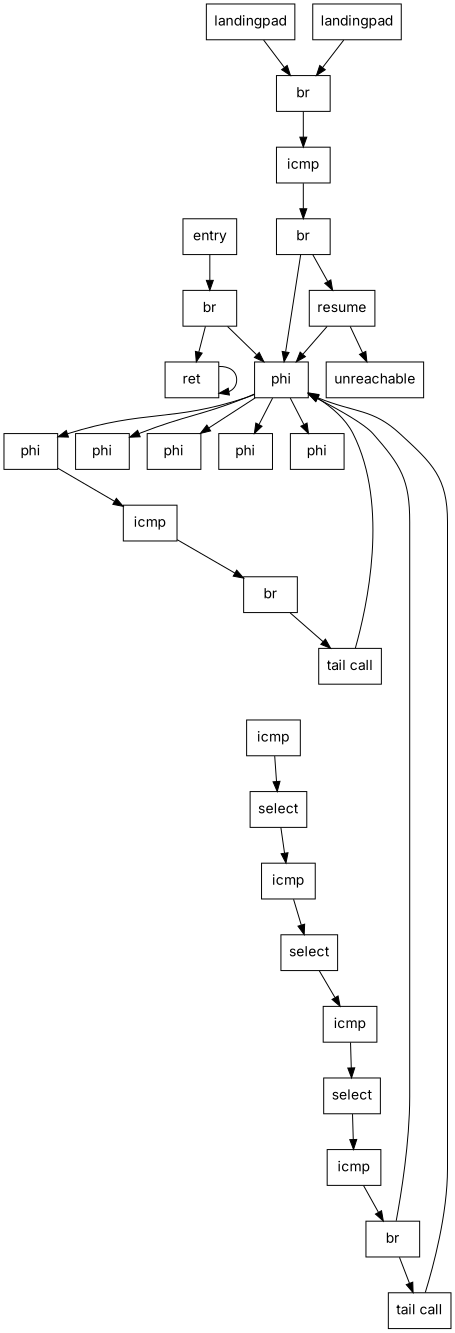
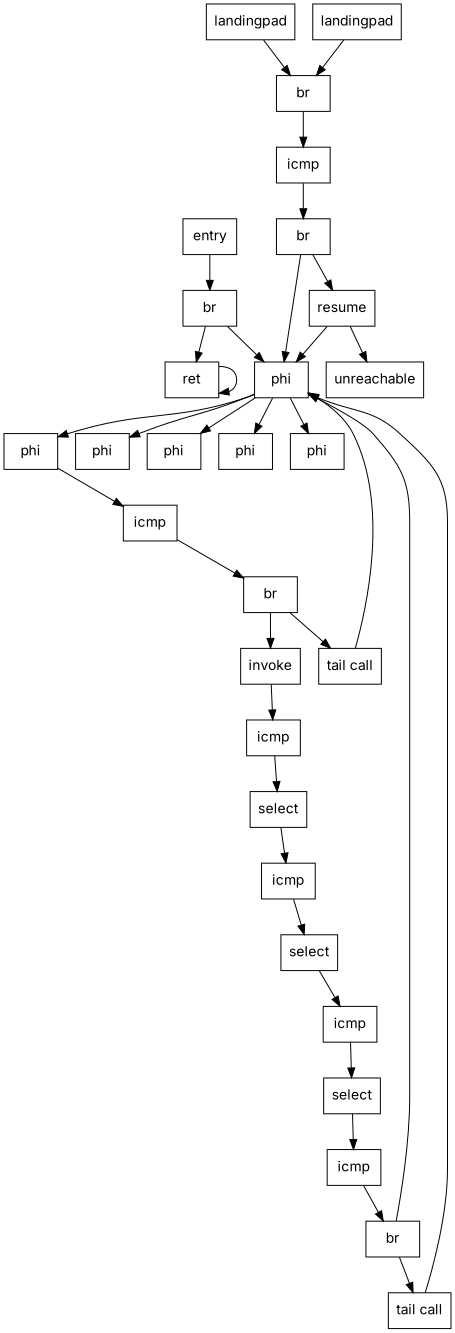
none -> (270, 666)
